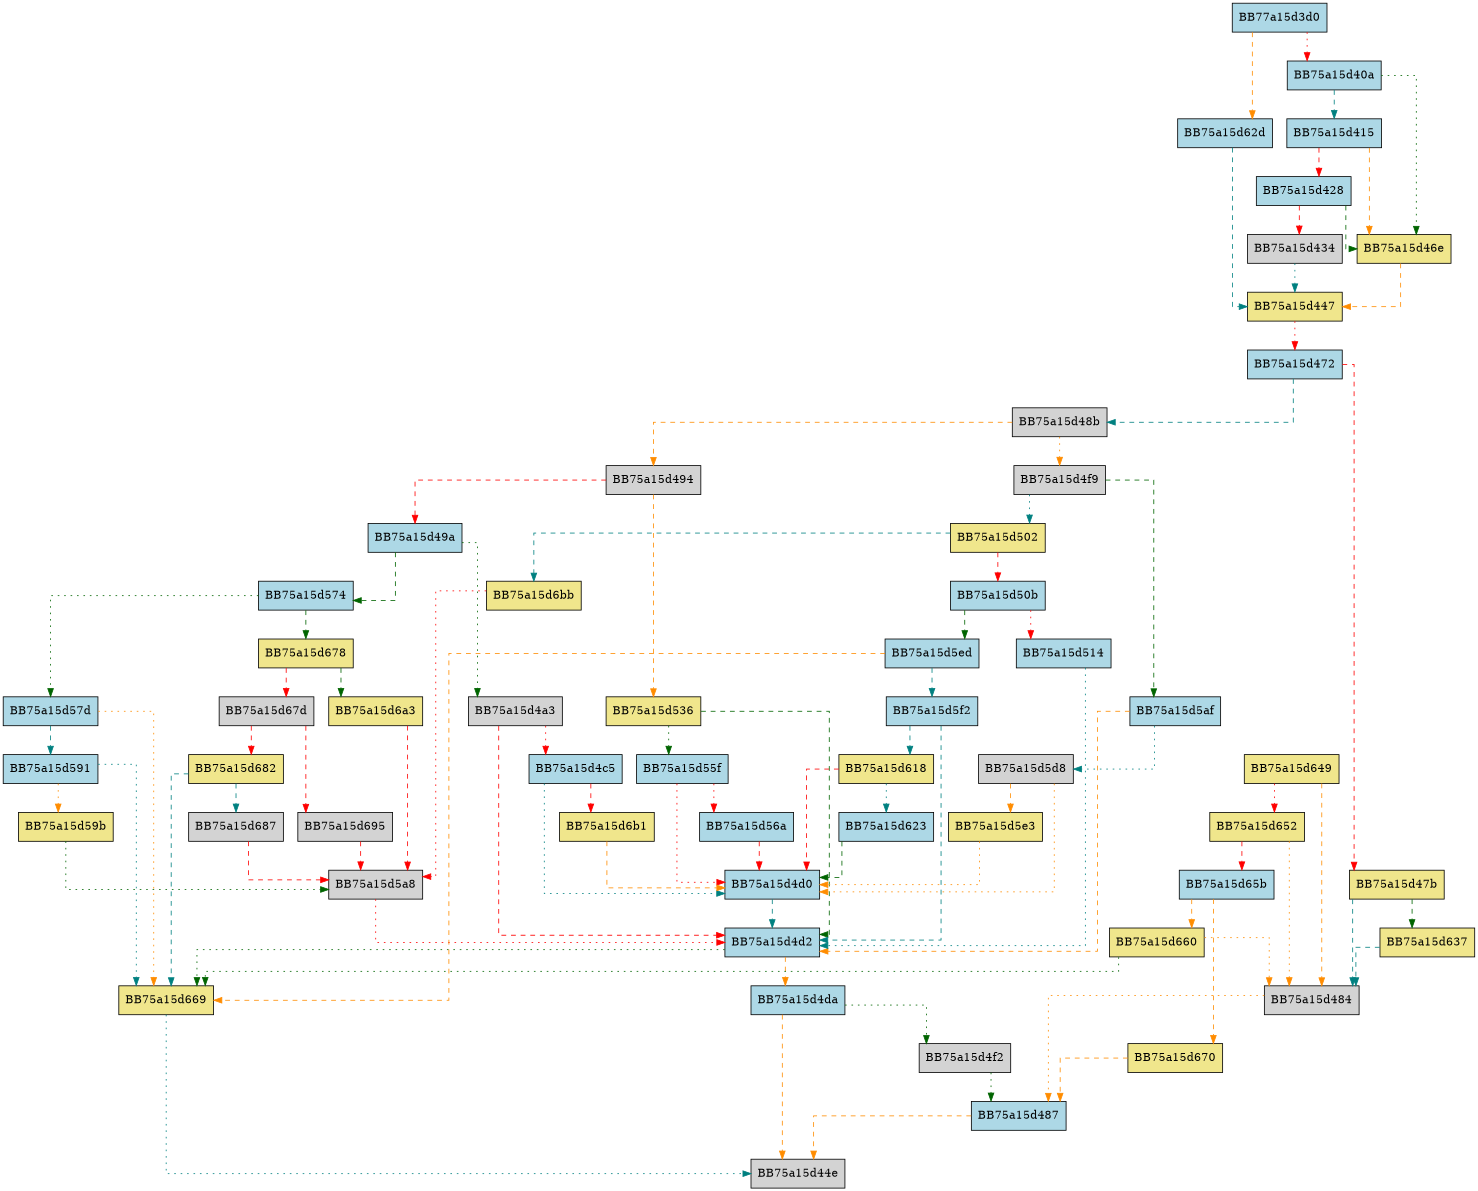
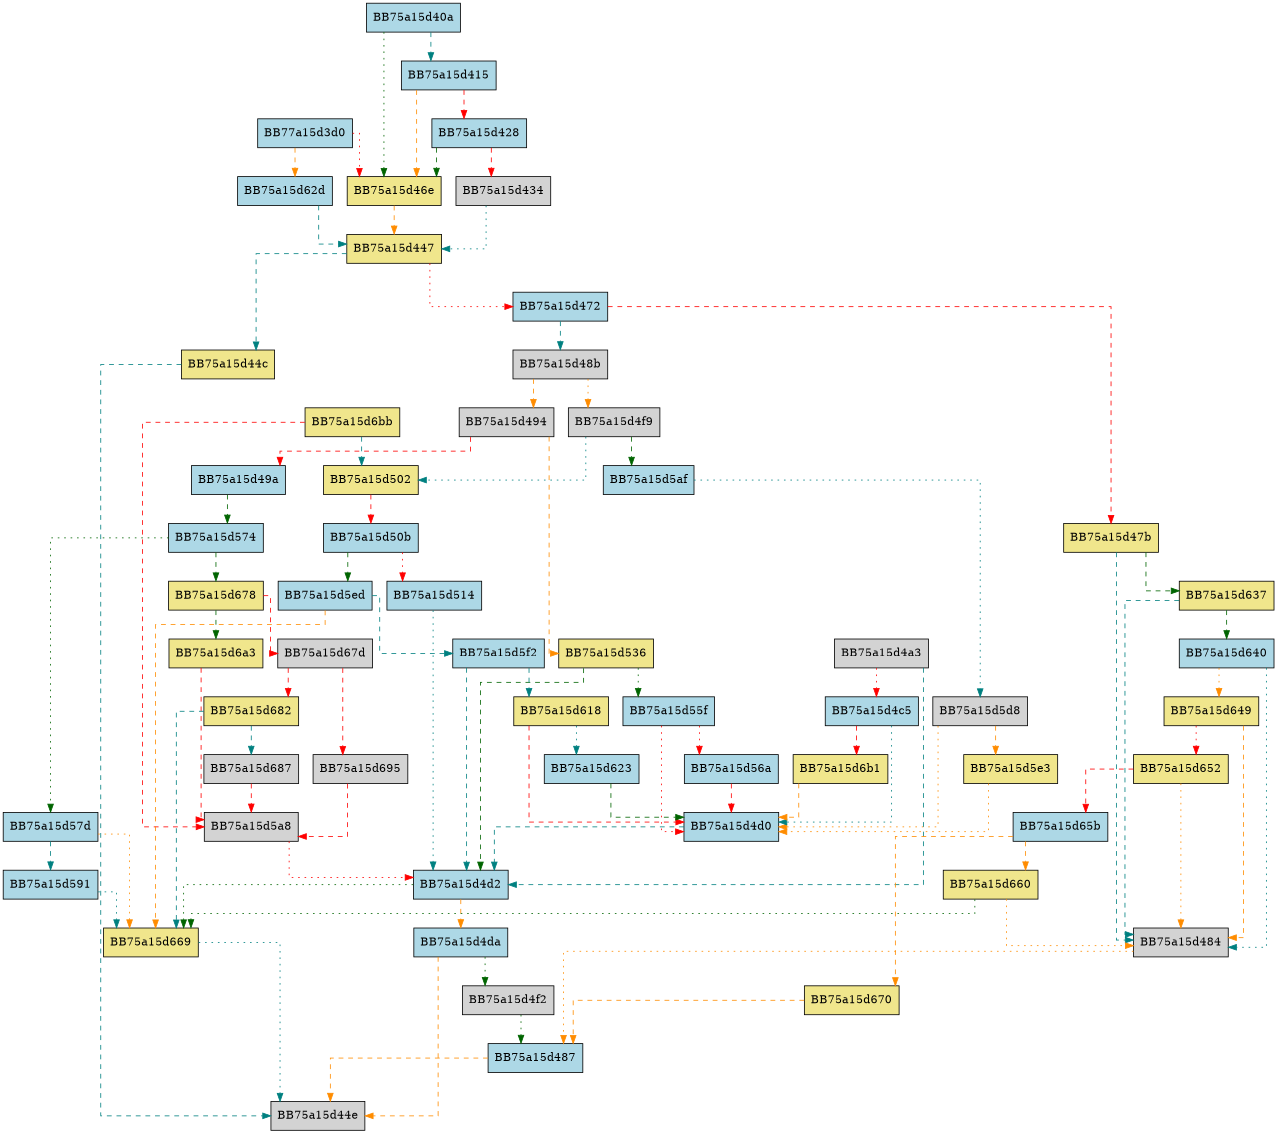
(1307, 42) -> (359, 147)
none -> (228, 364)
(722, 533) -> (362, 446)
(477, 608) -> none
none -> (1227, 653)
(436, 711) -> (143, 570)
(66, 827) -> none
(503, 935) -> (828, 885)
(1097, 950) -> none
